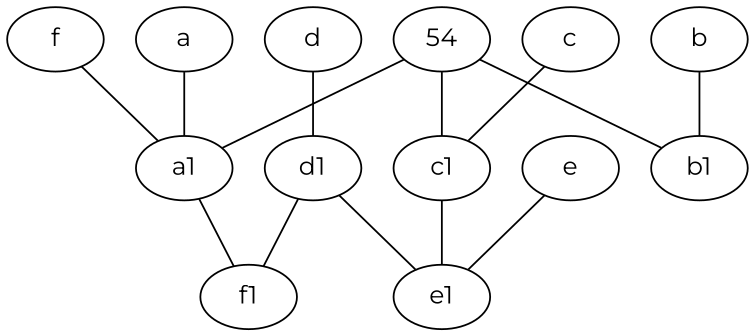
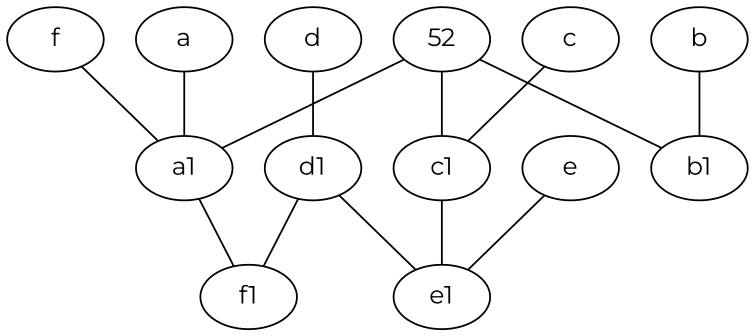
(442, 39) -> (442, 39)
